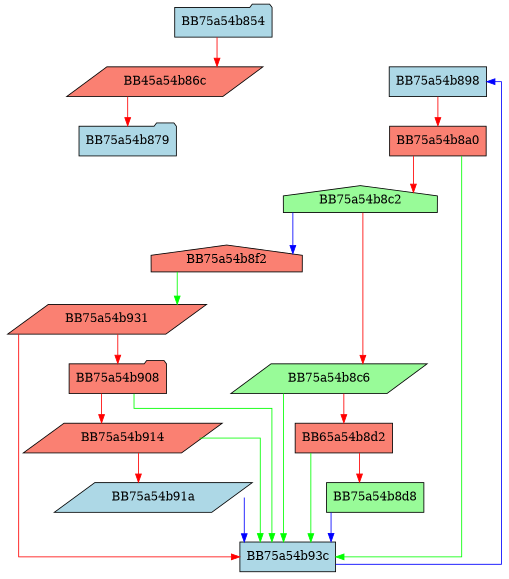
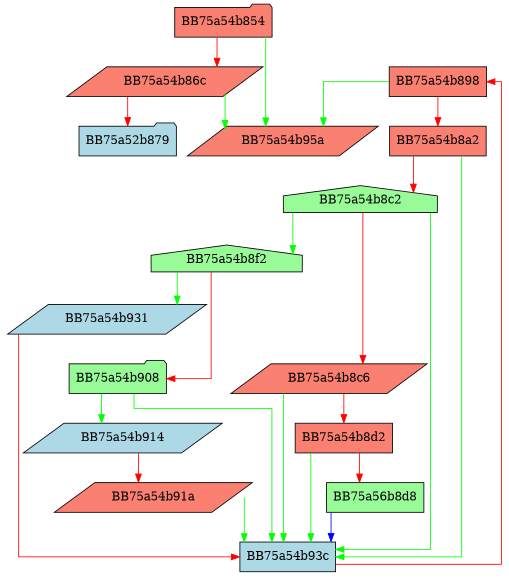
(223, 22) -> (223, 22)
(165, 82) -> (165, 82)
(438, 82) -> (438, 82)
(128, 141) -> (128, 141)
none -> (283, 141)
(438, 141) -> (438, 141)
(293, 229) -> (293, 229)
(227, 260) -> (227, 260)
(107, 319) -> (107, 319)
(118, 345) -> (211, 343)
(118, 379) -> (118, 379)
(329, 379) -> (329, 379)
(501, 403) -> (501, 403)
(102, 404) -> (102, 404)
(123, 438) -> (123, 438)
(344, 438) -> (344, 438)
(260, 455) -> (431, 424)
(153, 497) -> (153, 497)
(375, 497) -> (375, 497)
(244, 516) -> (244, 516)
